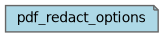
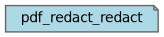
(82, 19) -> (82, 19)
